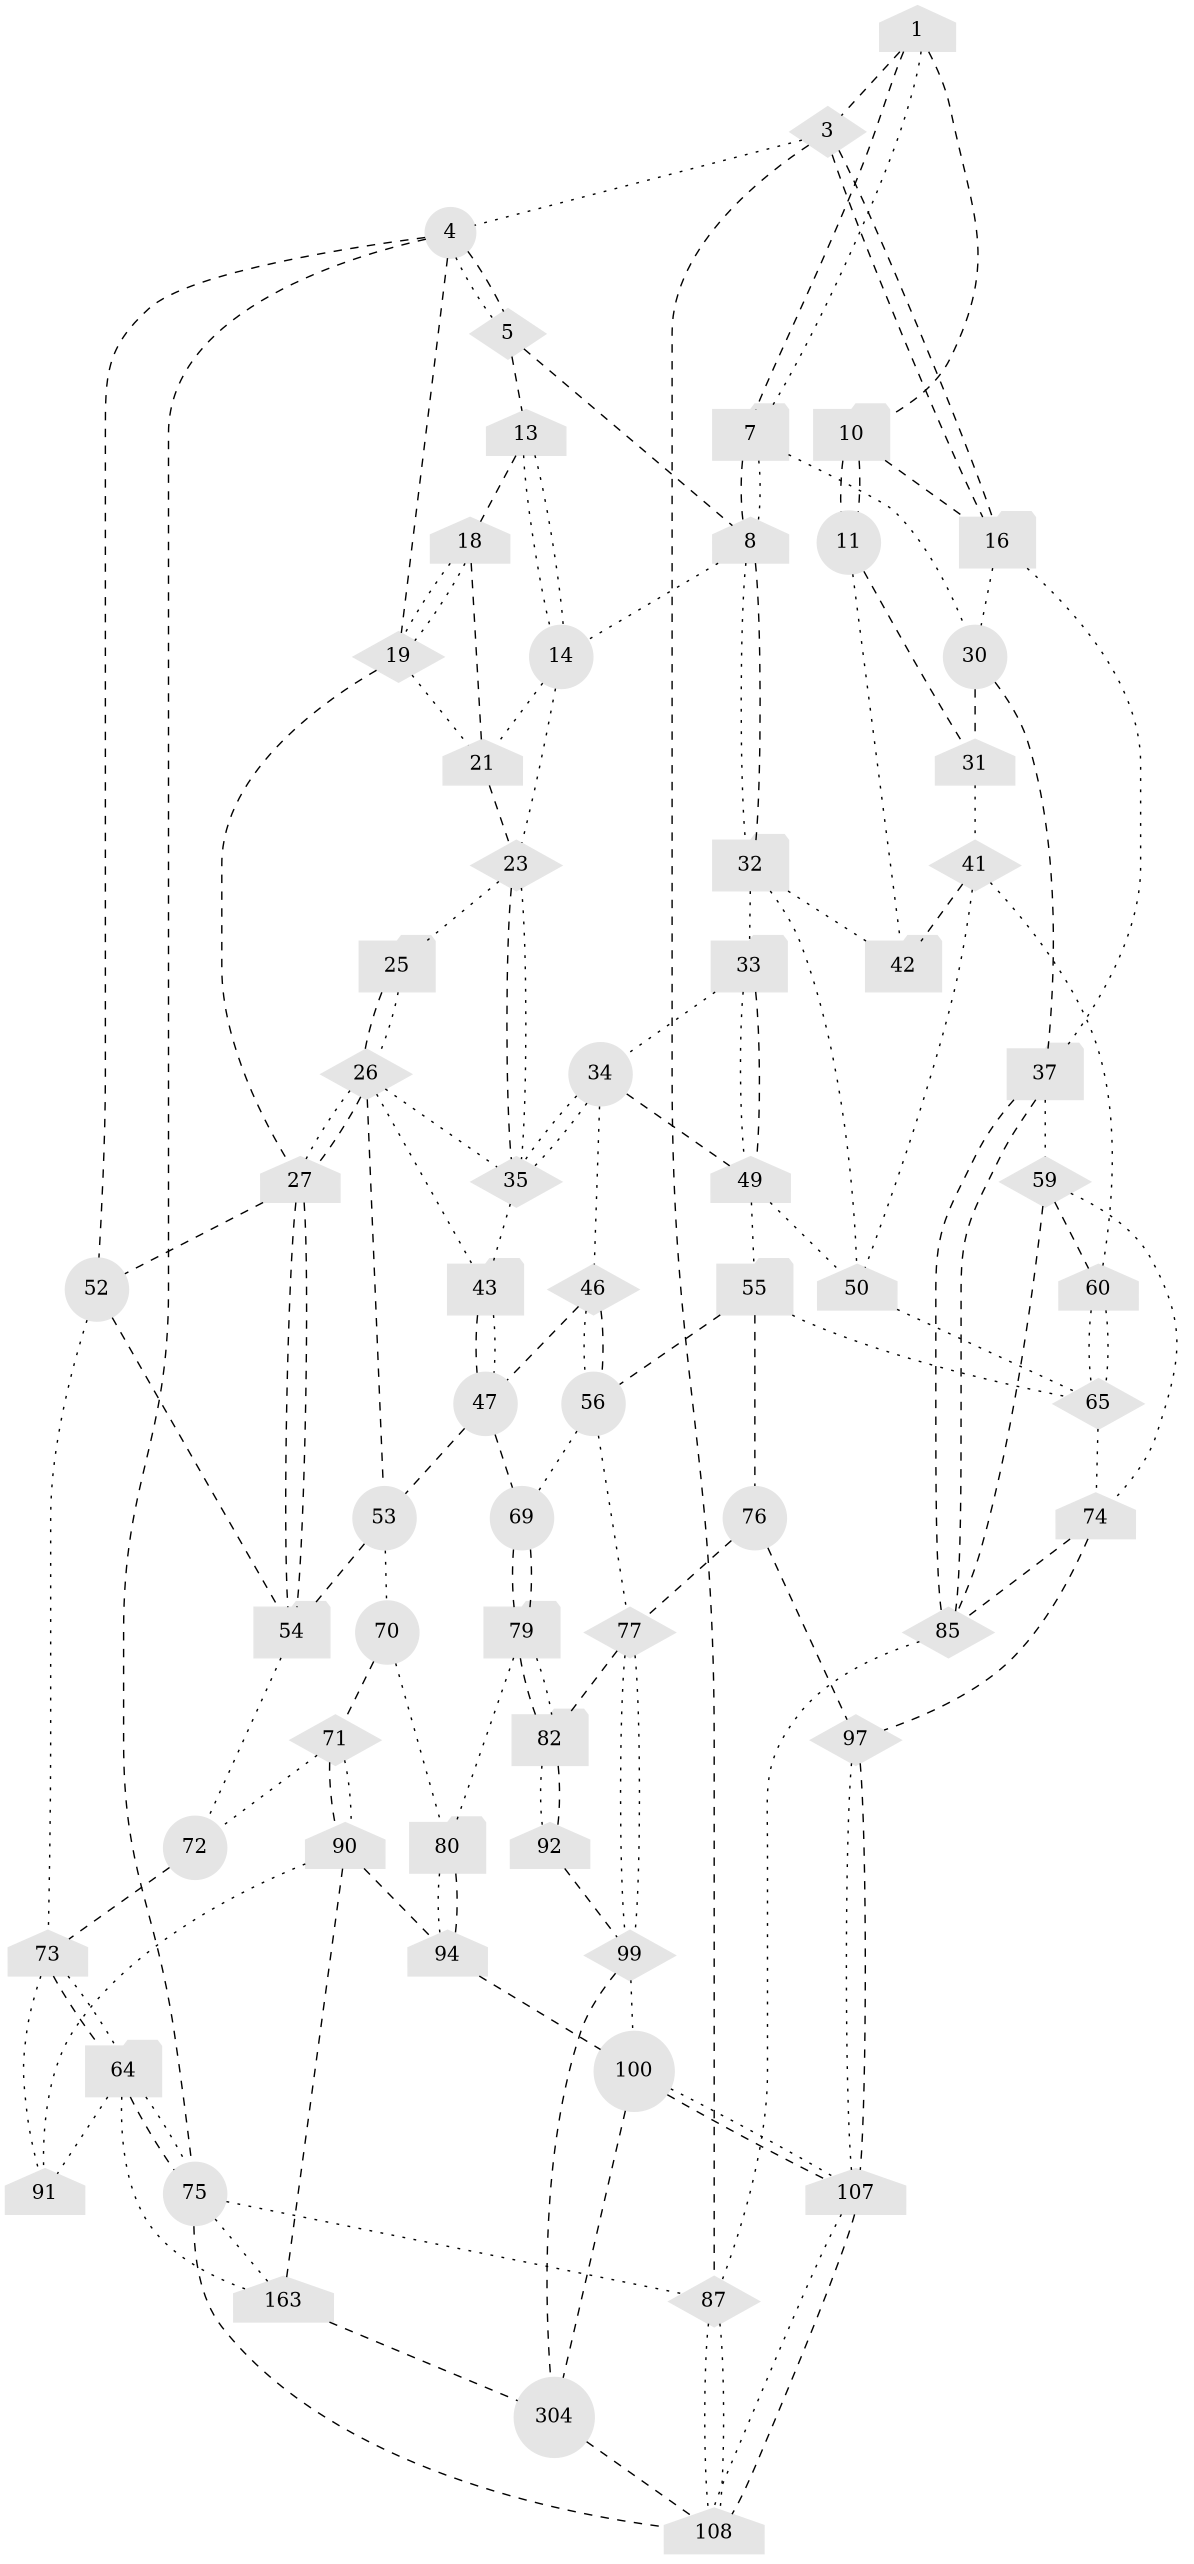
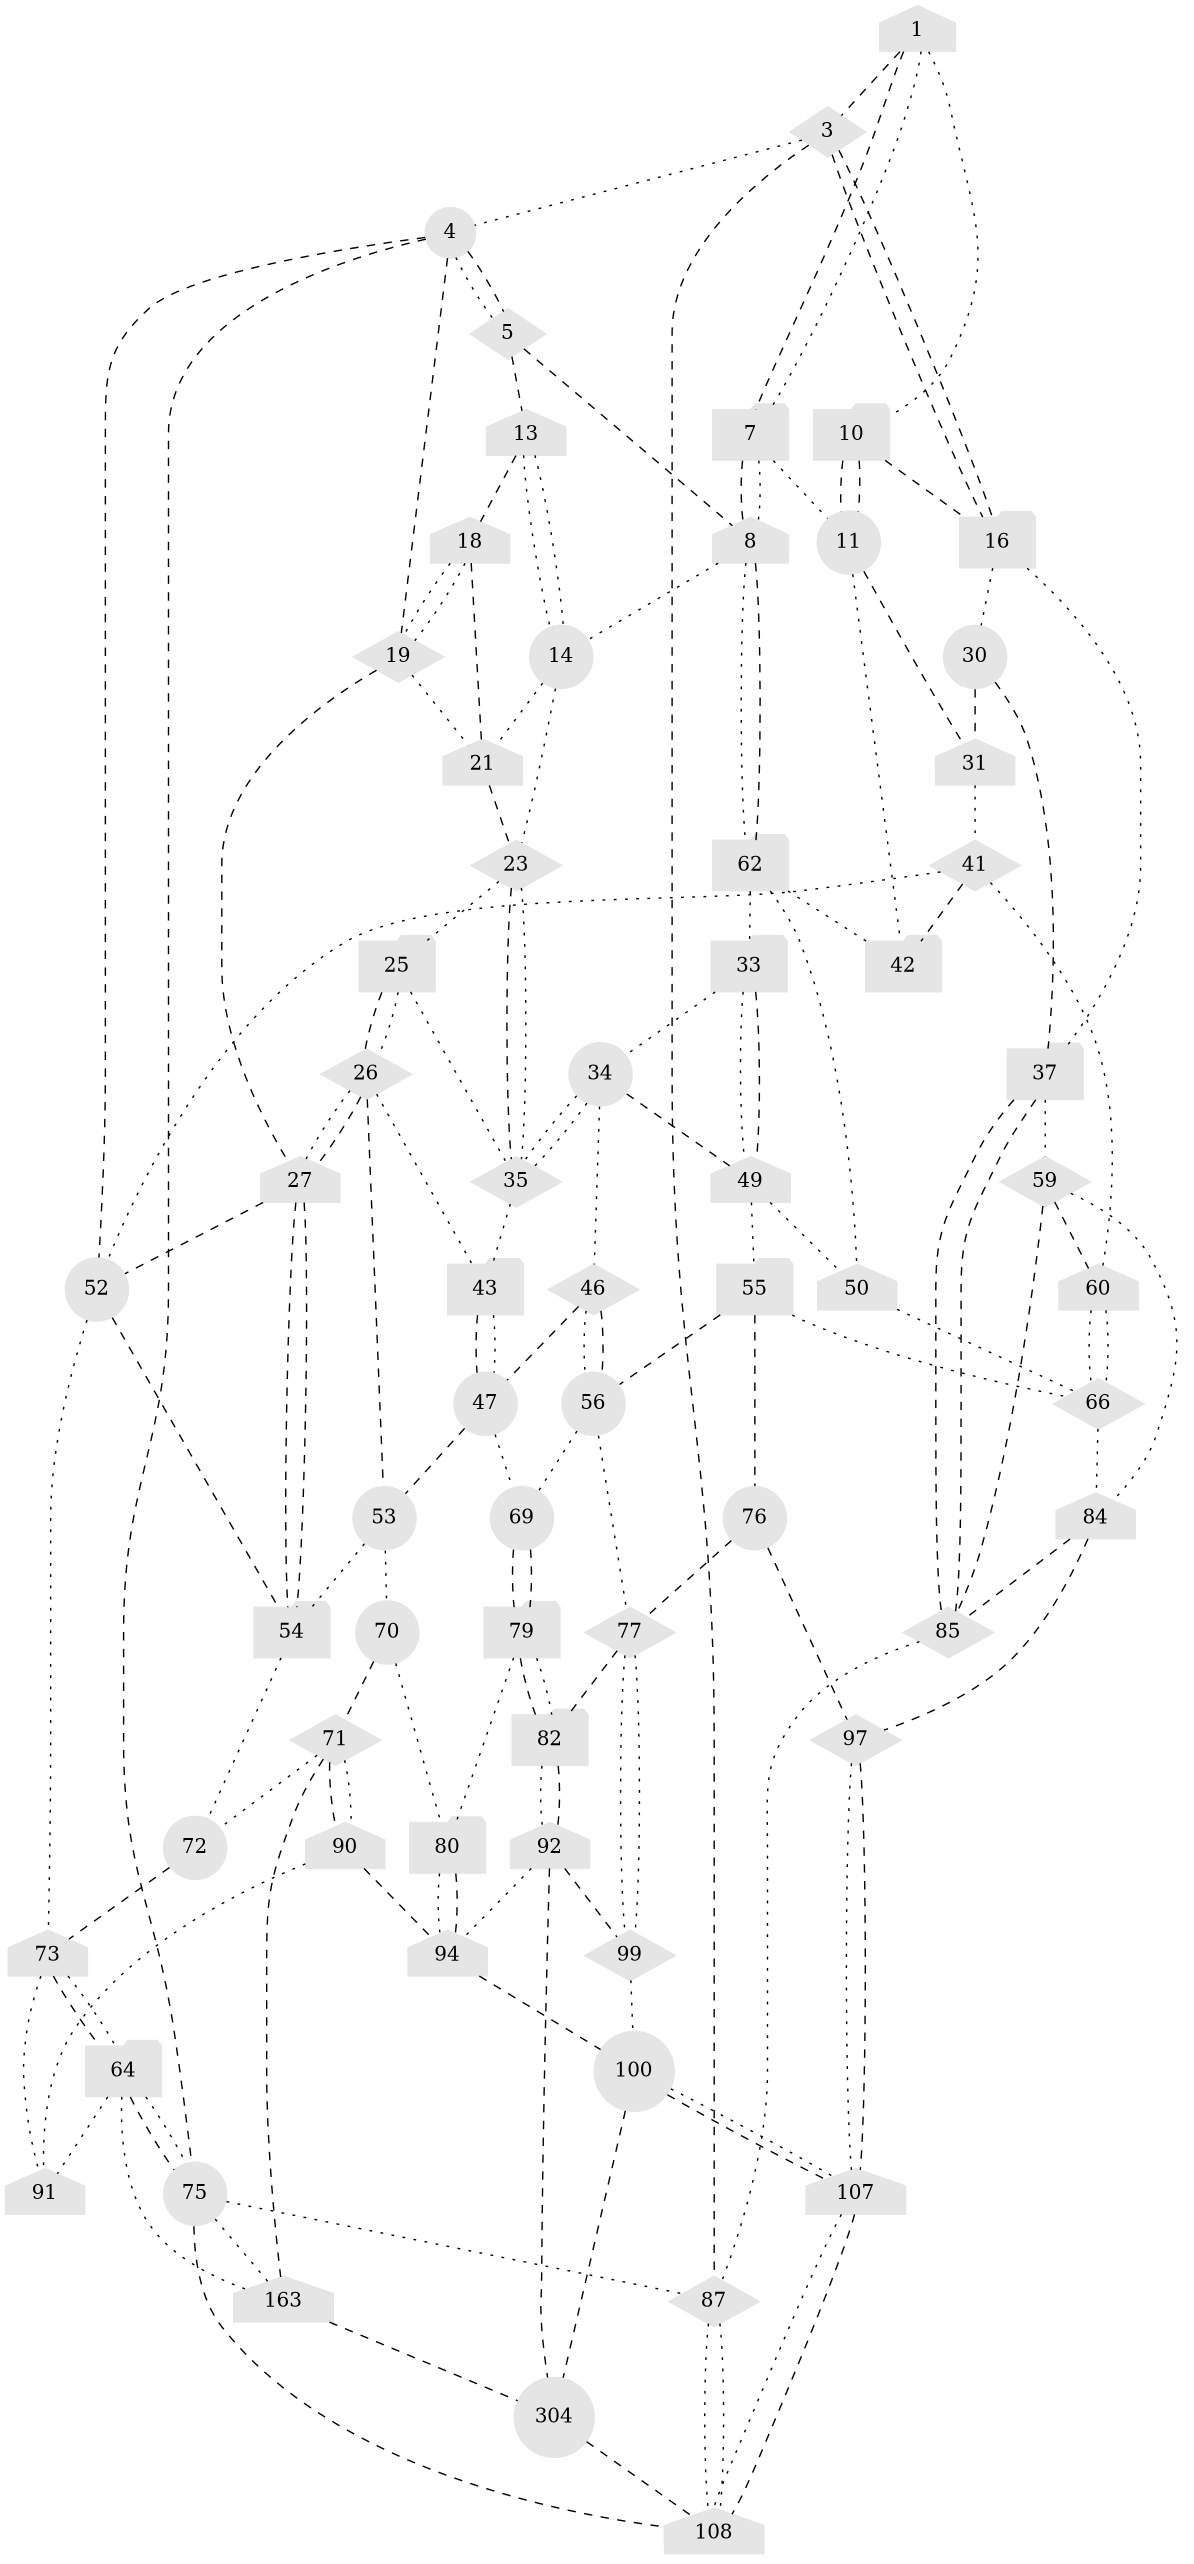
(977, 246) -> (977, 246)
(900, 517) -> (800, 490)
(751, 866) -> (751, 866)
(929, 1081) -> (440, 914)
(441, 1128) -> (458, 1077)
(1099, 1404) -> (1099, 1404)
(504, 1461) -> (504, 1461)
(1096, 1518) -> (1096, 1518)
(338, 1575) -> (338, 1575)
none -> (498, 1903)
(315, 2073) -> (267, 2013)
(553, 2169) -> (544, 2123)
